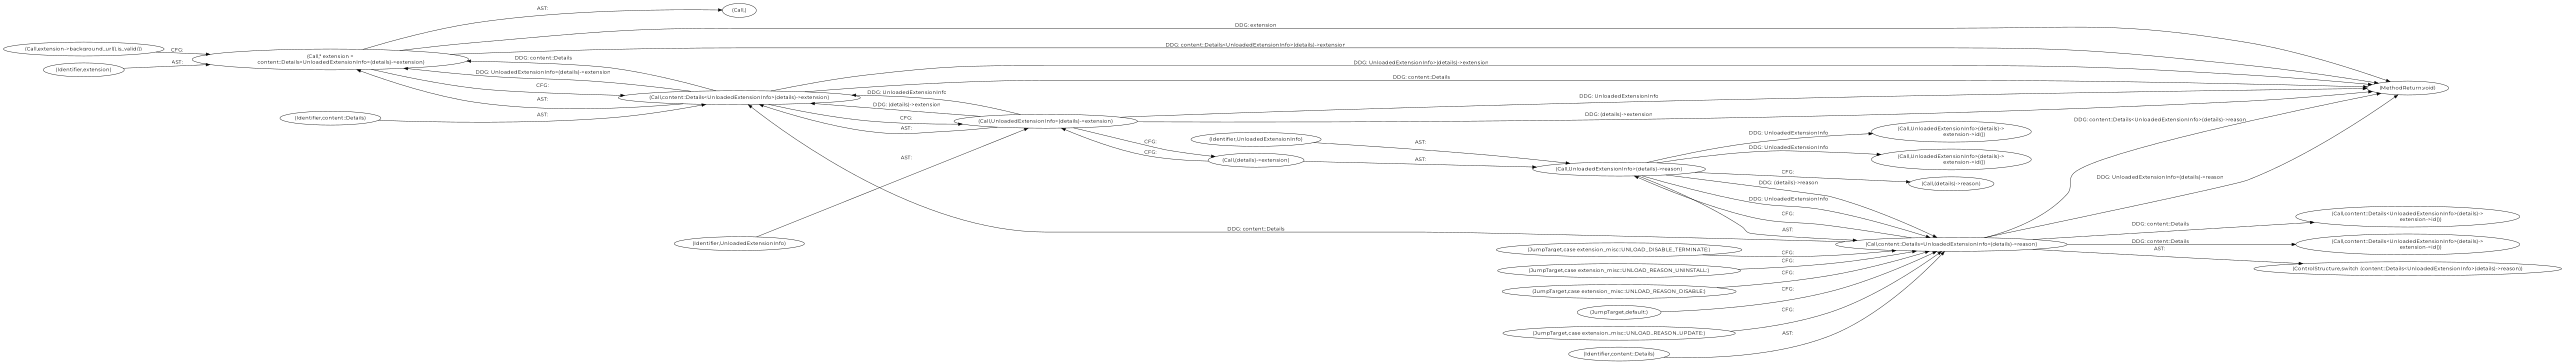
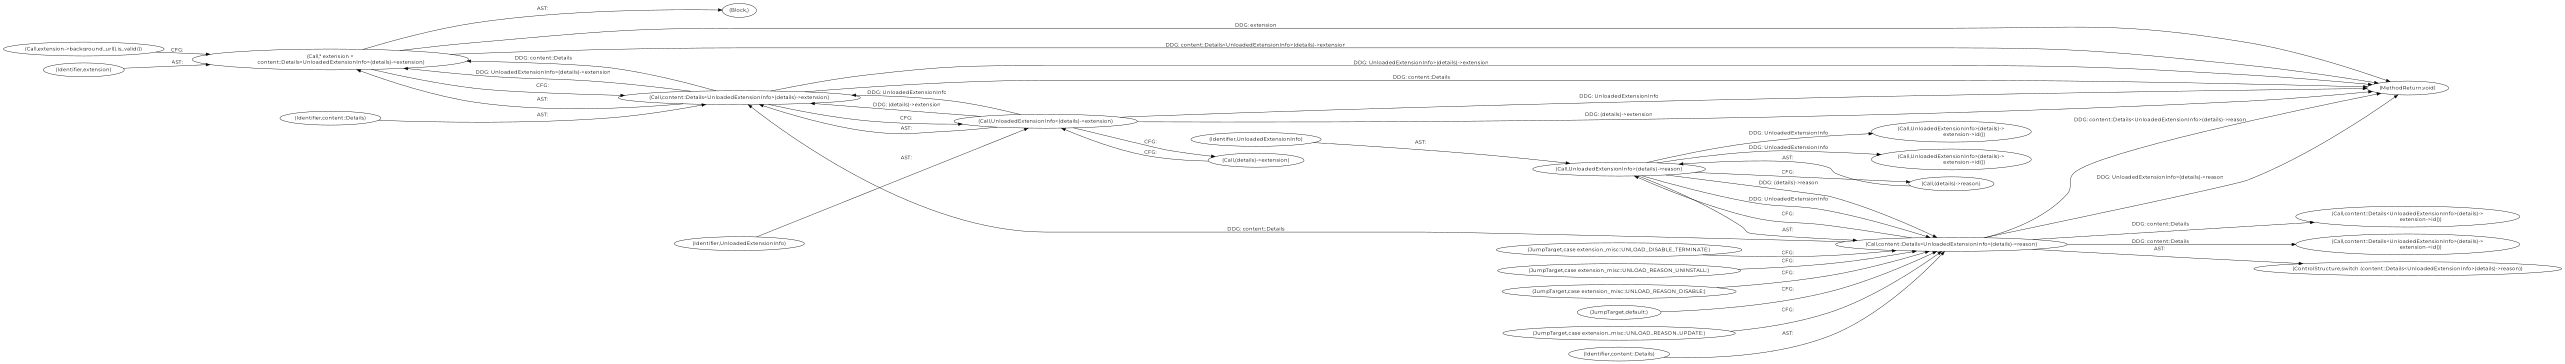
(739, 10) -> (739, 10)
(1418, 164) -> (1799, 162)
